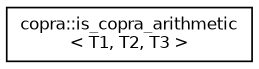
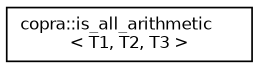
(129, 34) -> (129, 34)
